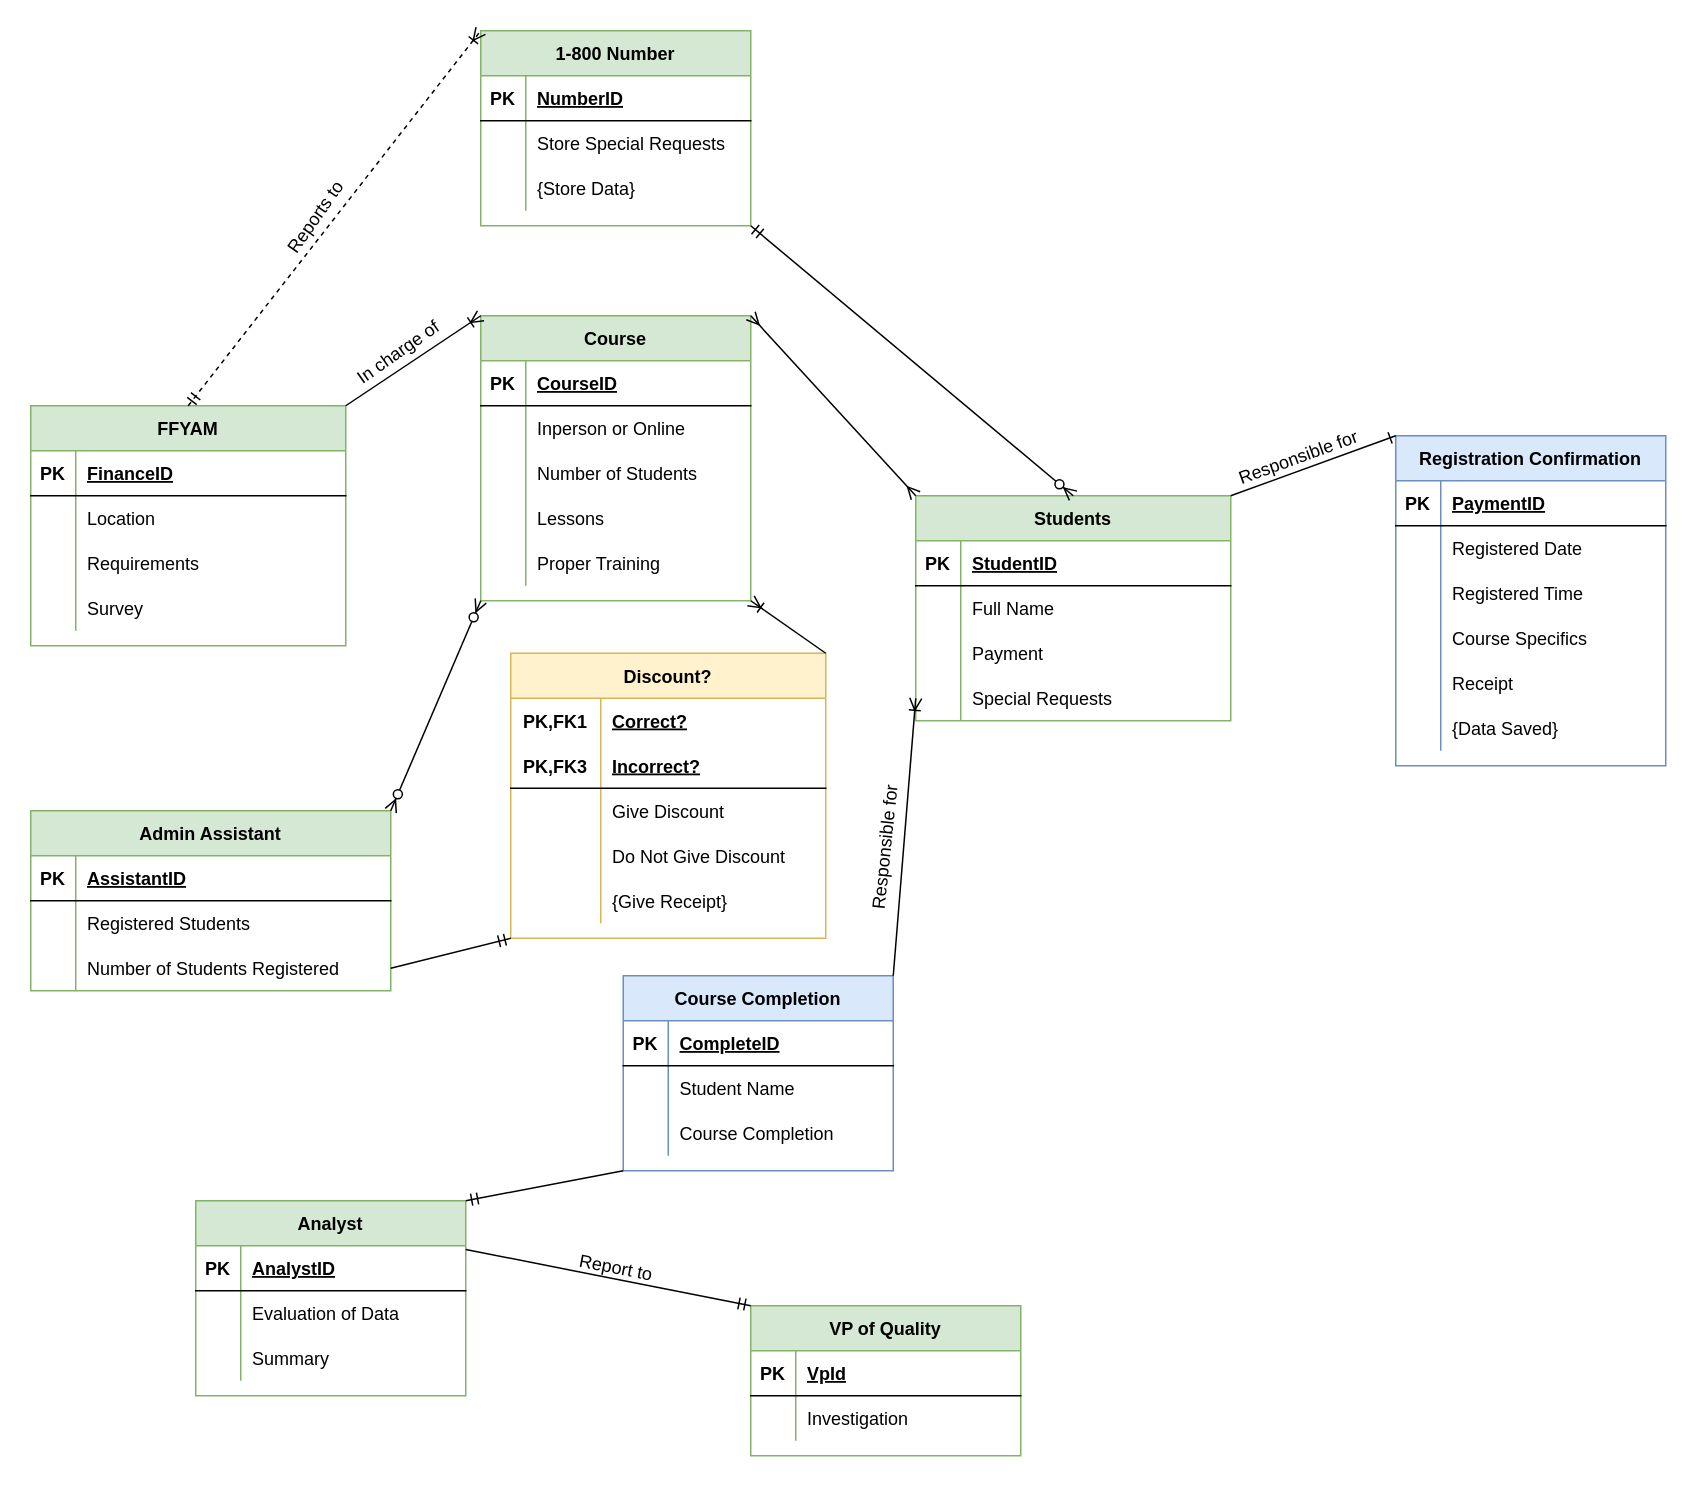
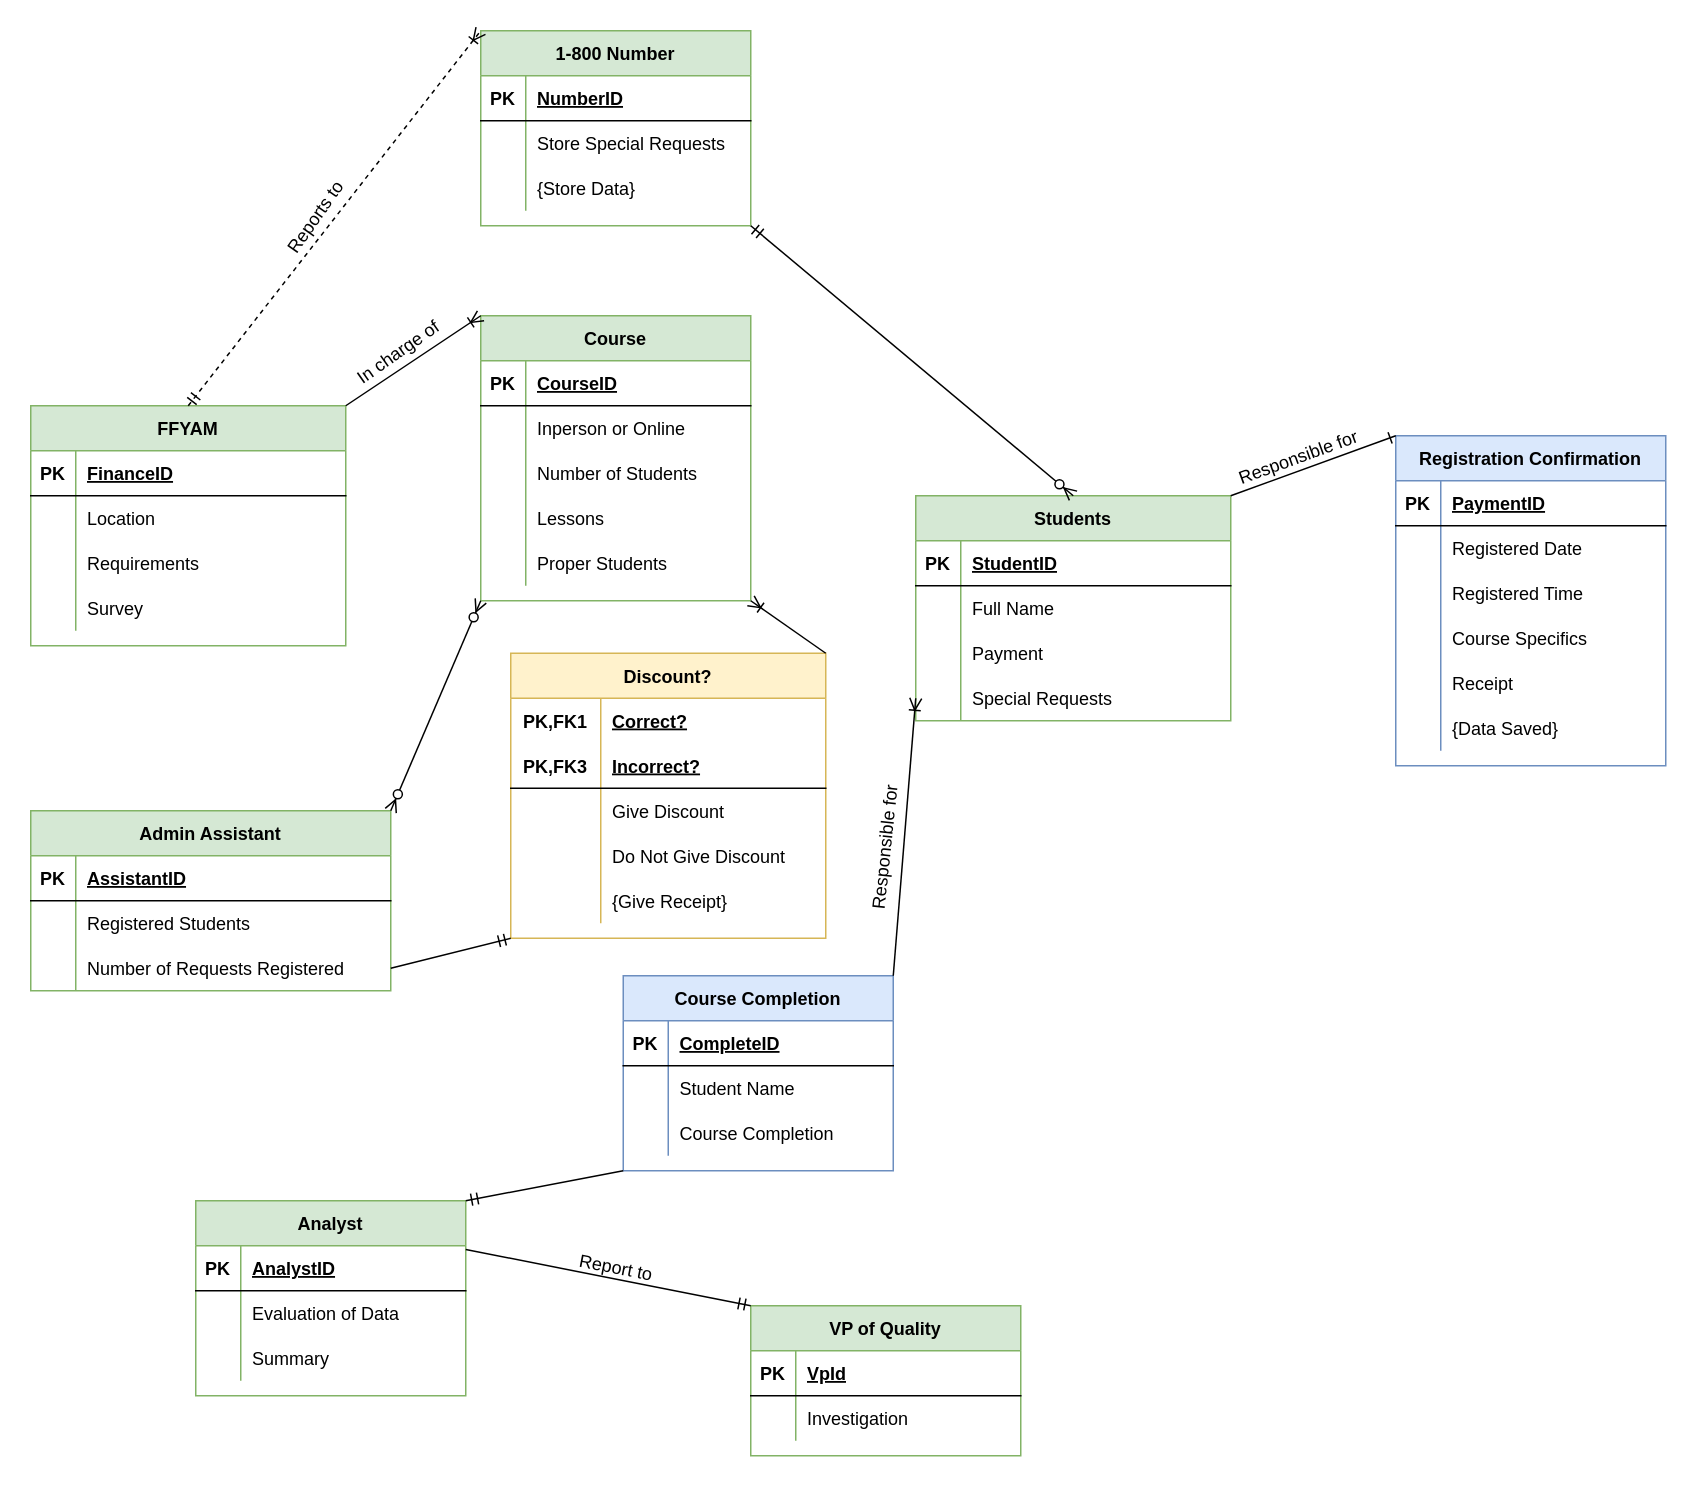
(833, 406) -> none
(606, 564) -> (610, 564)
(224, 969) -> (224, 969)
